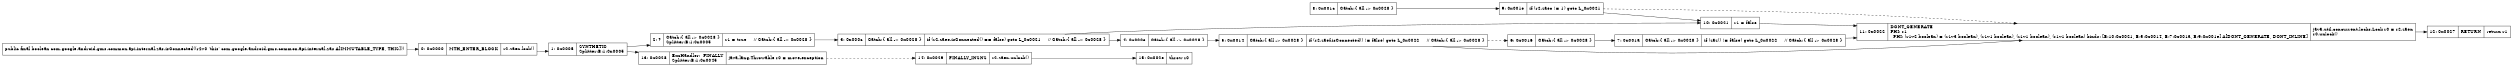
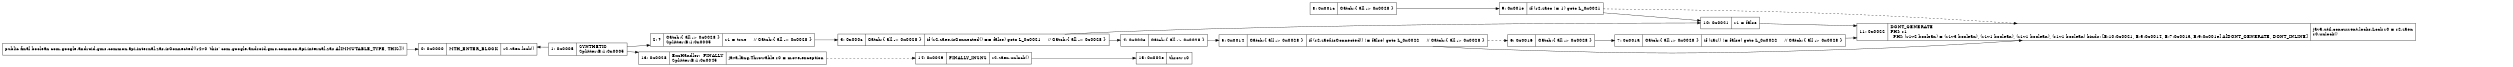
(2469, 32) -> none
(541, 51) -> (544, 47)
